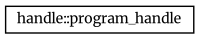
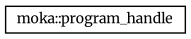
(100, 20) -> (95, 20)
